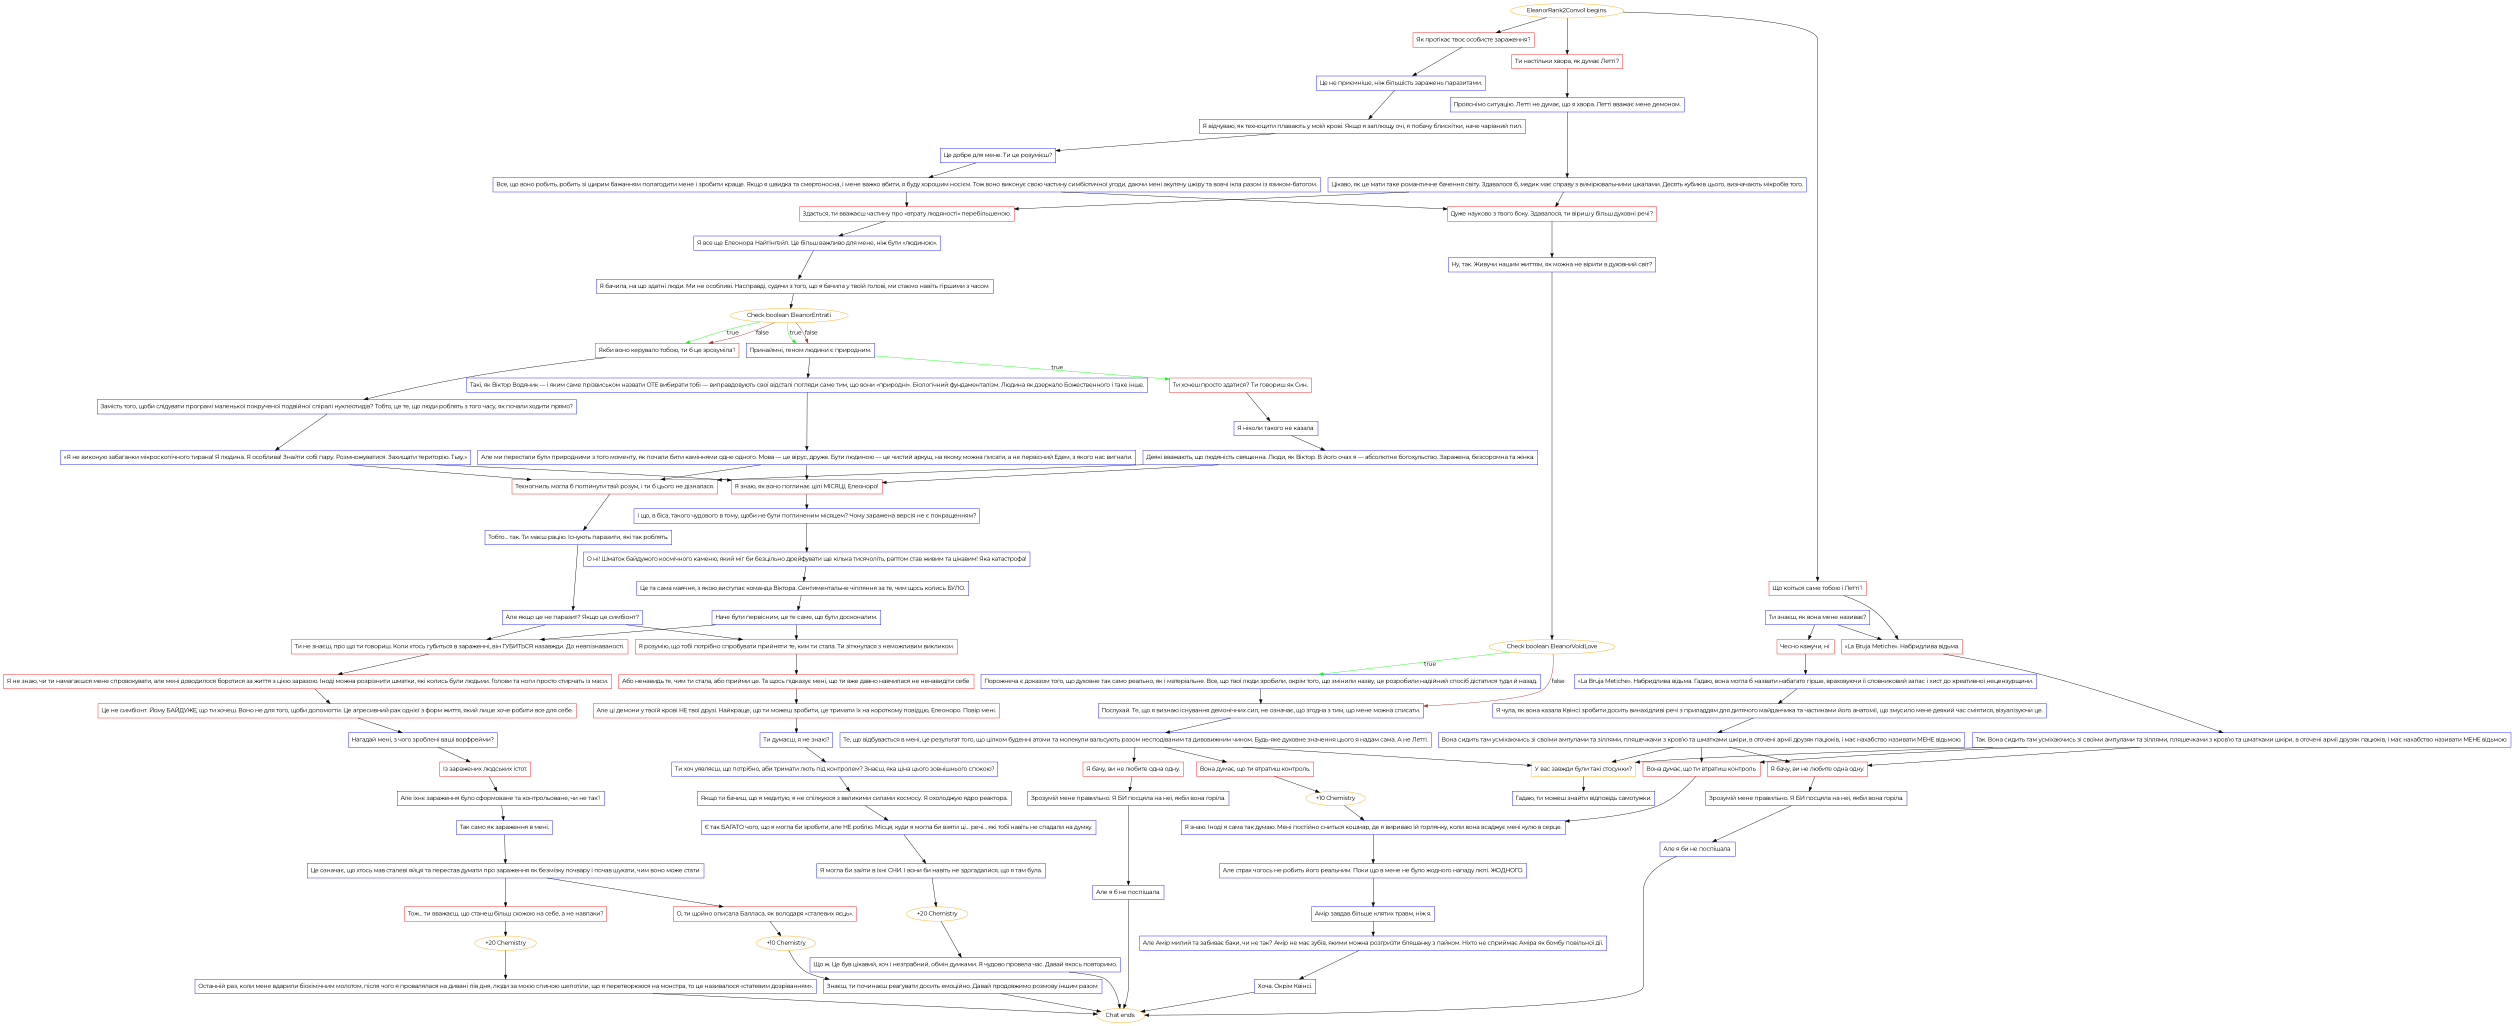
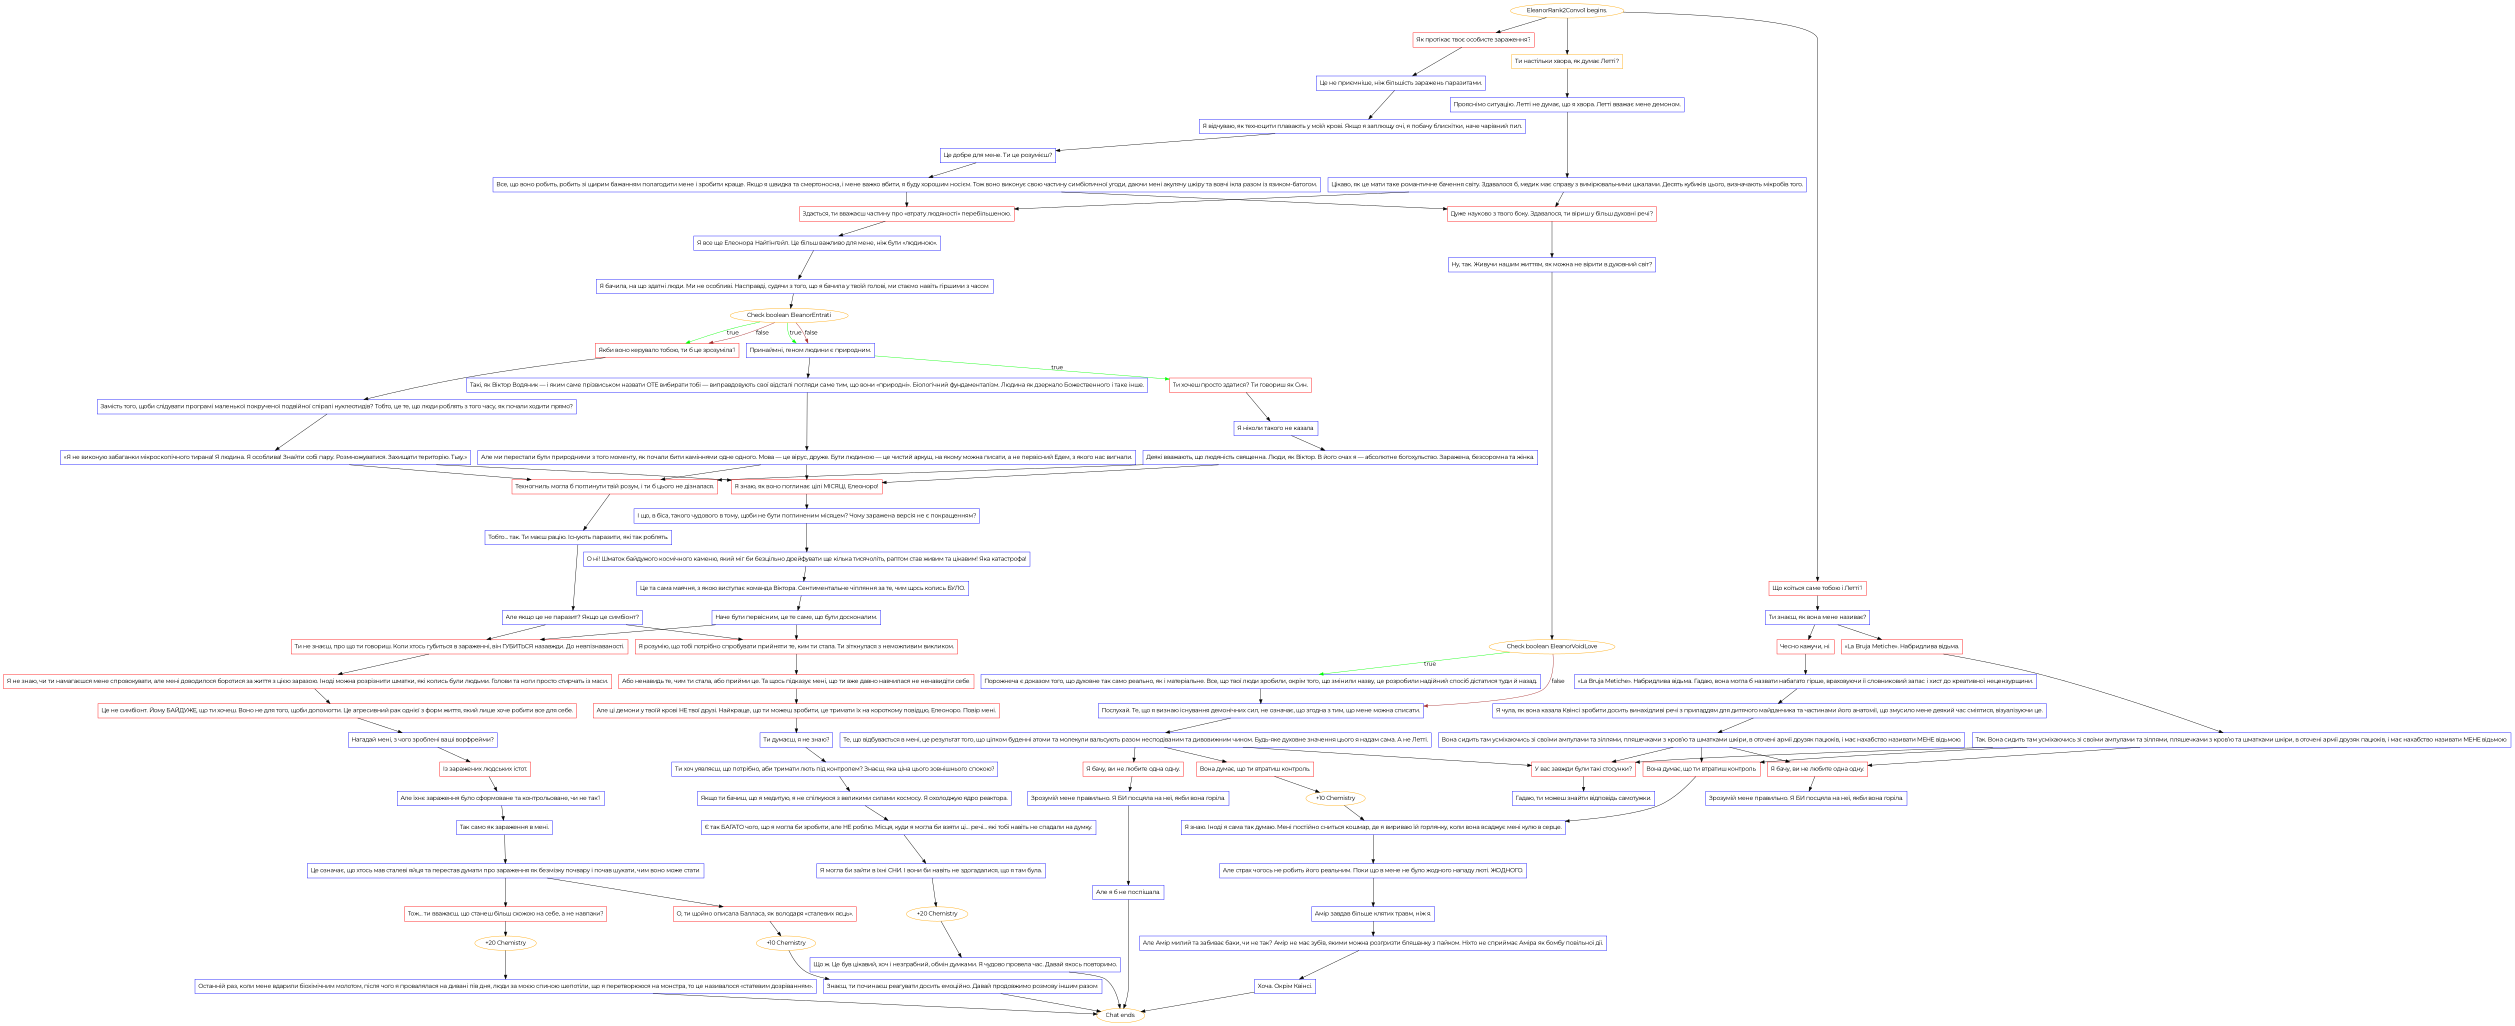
(1567, 62) -> (1567, 62)
(1874, 611) -> (1818, 601)
(1584, 769) -> (1584, 769)
(1698, 849) -> none
